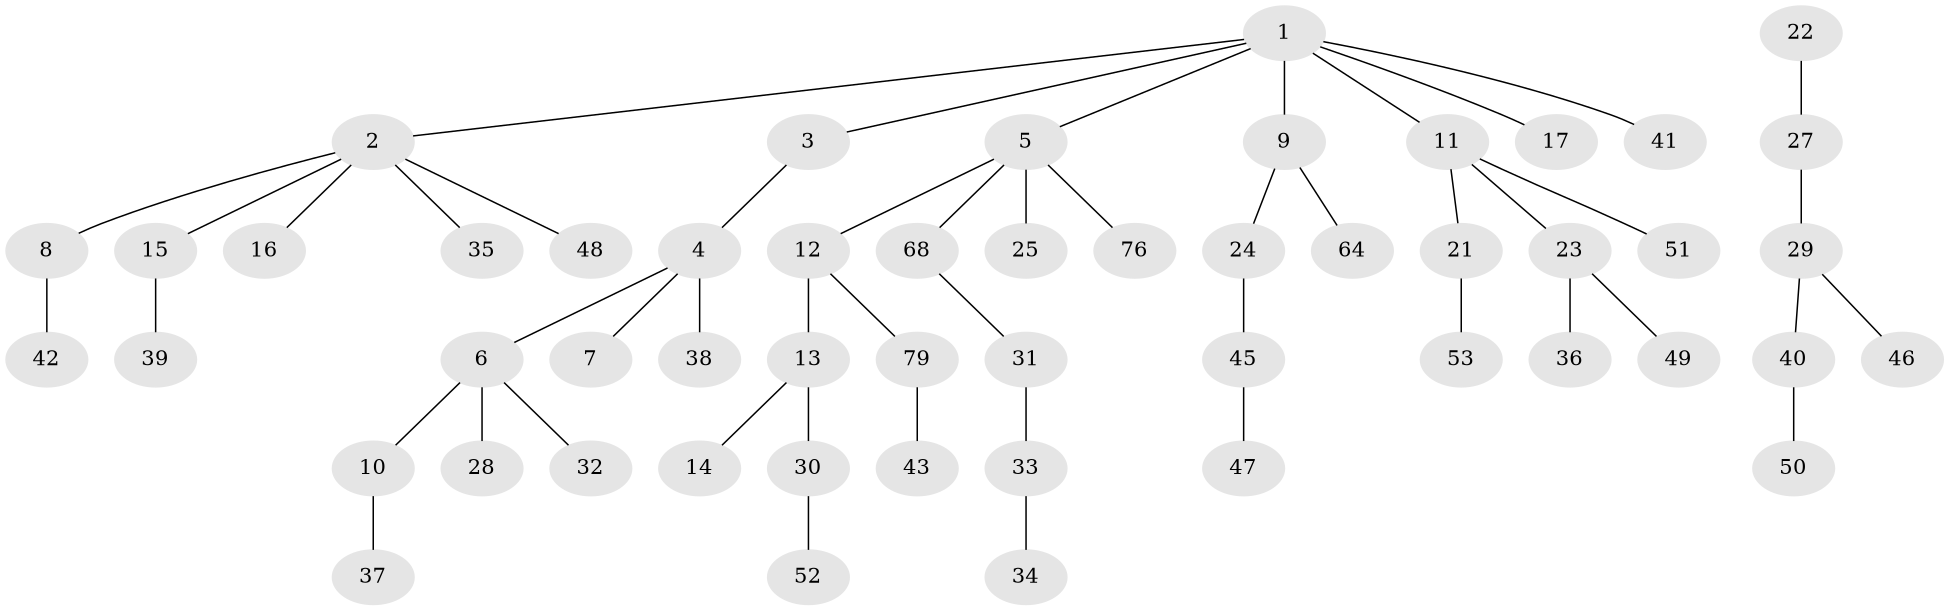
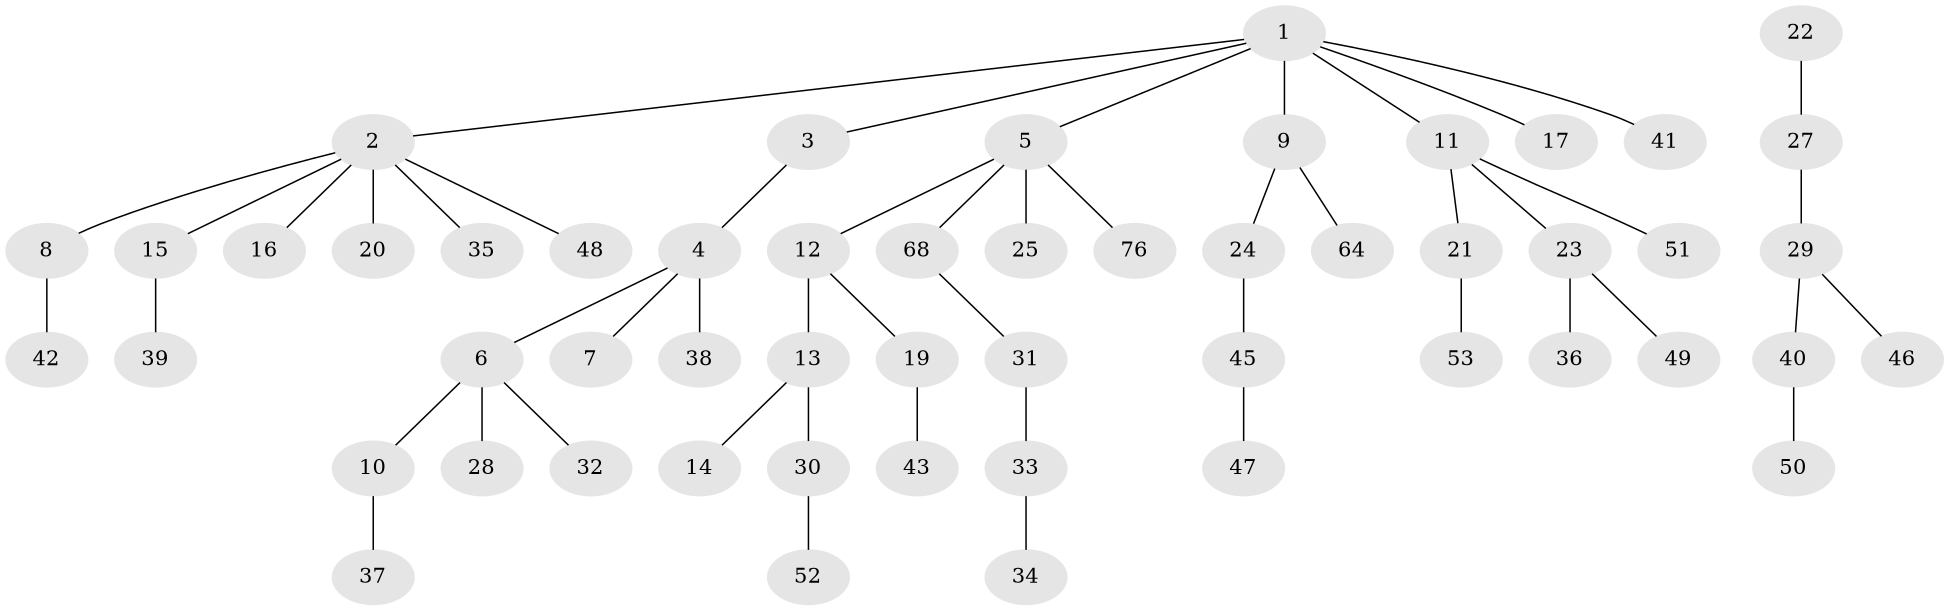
none -> (373, 251)
(917, 360) -> (917, 360)
